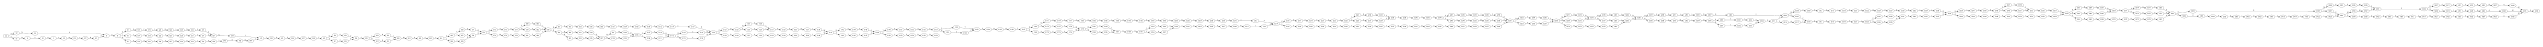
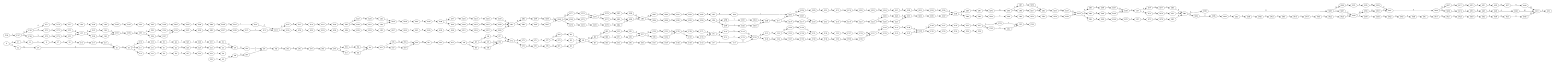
(1000, 30) -> none
(208, 42) -> none
